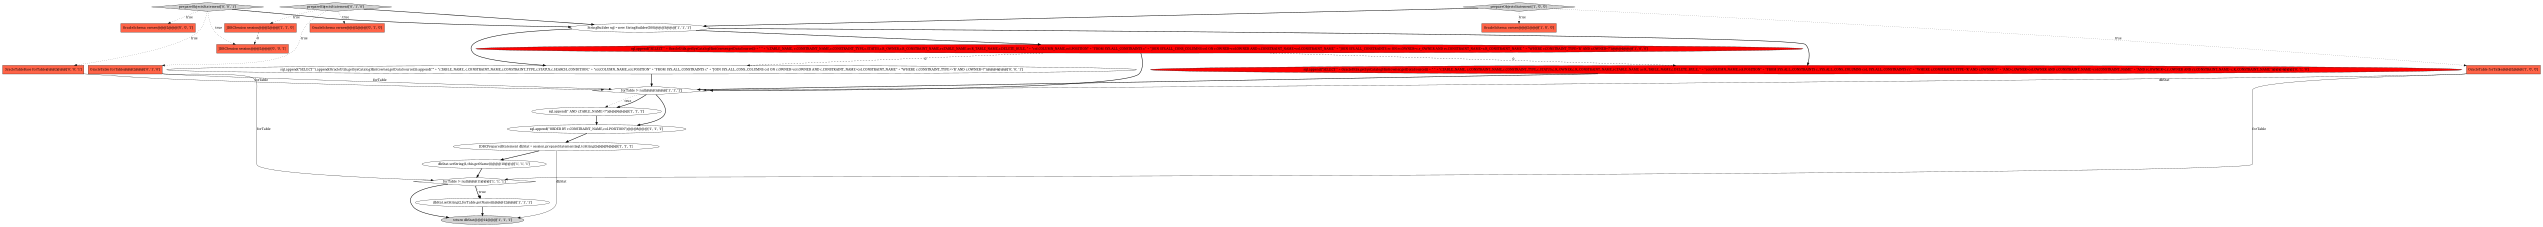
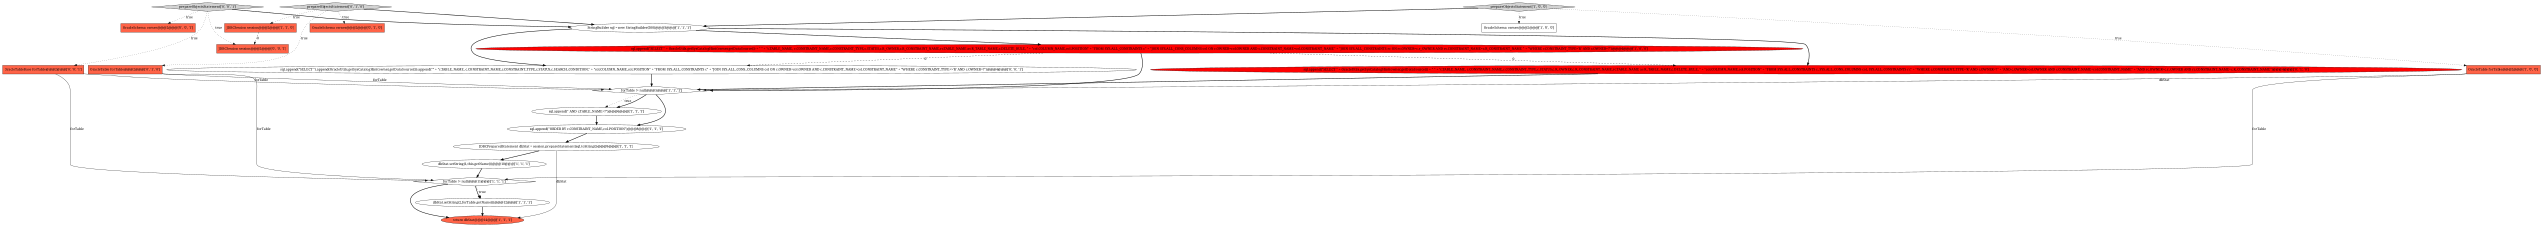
(1519, 28) -> (1519, 28)
none -> (199, 175)
(482, 220) -> (482, 220)
